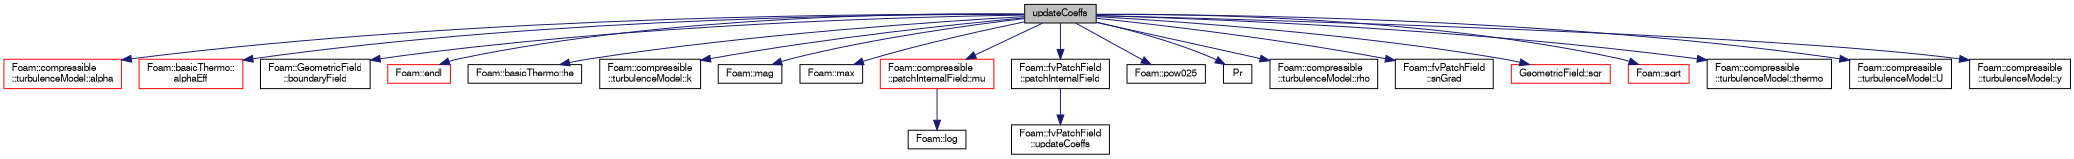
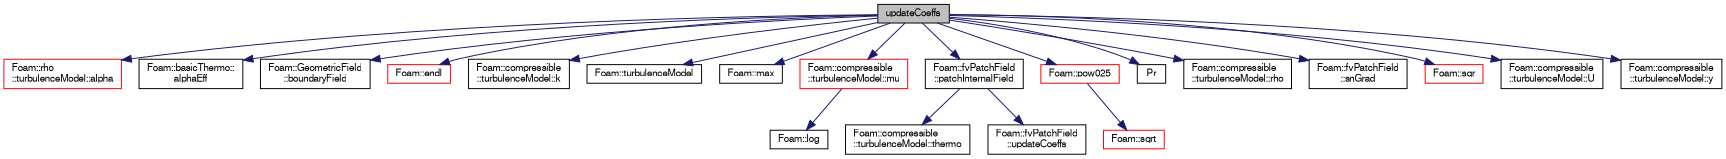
(1364, 24) -> (1104, 103)
(1397, 30) -> (945, 103)
(63, 74) -> (63, 74)
(191, 74) -> (191, 74)
(525, 74) -> none
(750, 74) -> (644, 74)
(937, 74) -> (854, 74)
(1166, 74) -> (1080, 74)
(1561, 74) -> (1454, 74)
